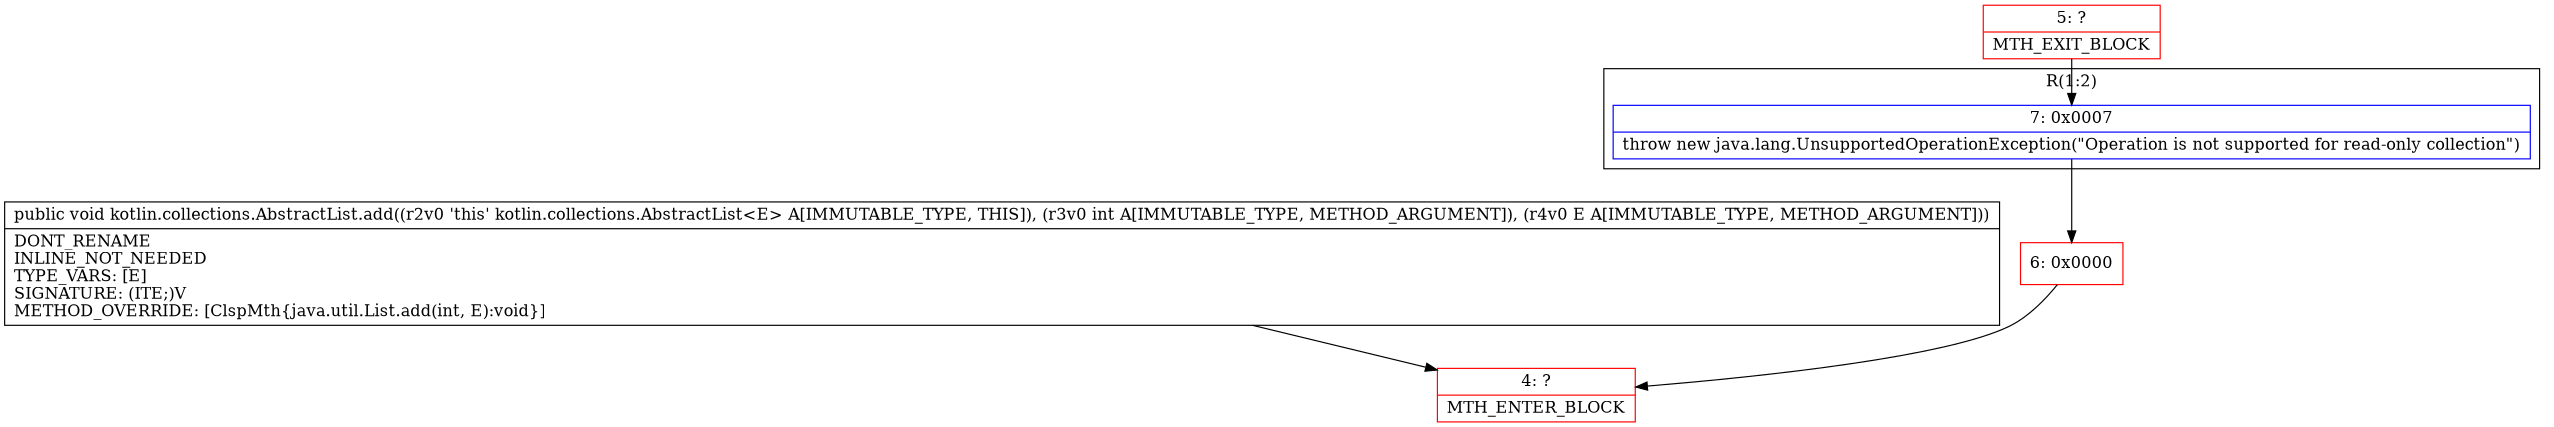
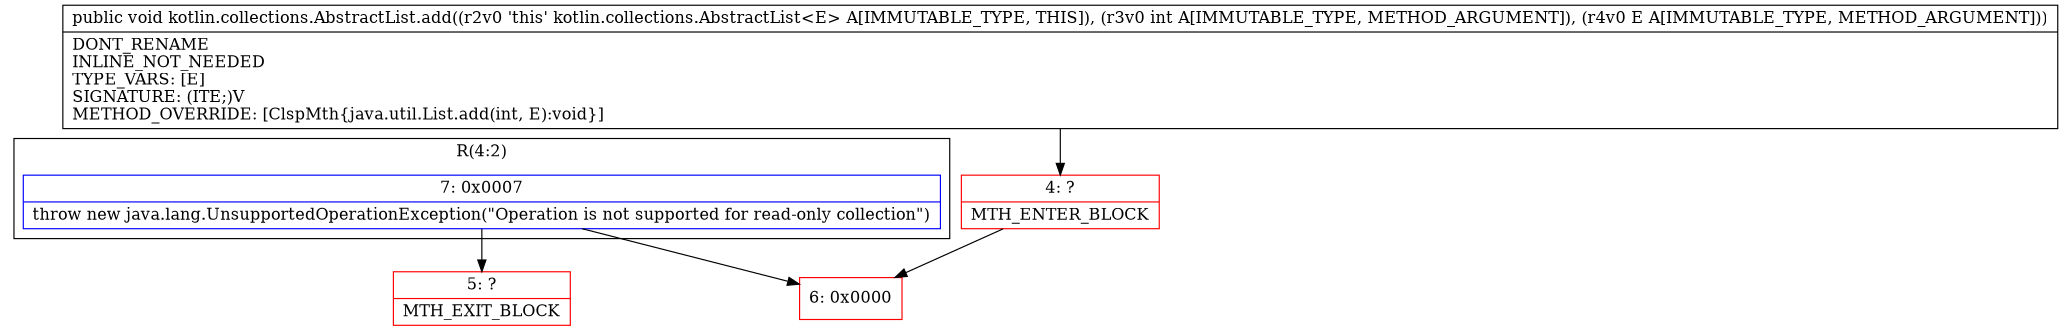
(2072, 76) -> (482, 246)
(2072, 82) -> (482, 152)
(1862, 362) -> (954, 251)
